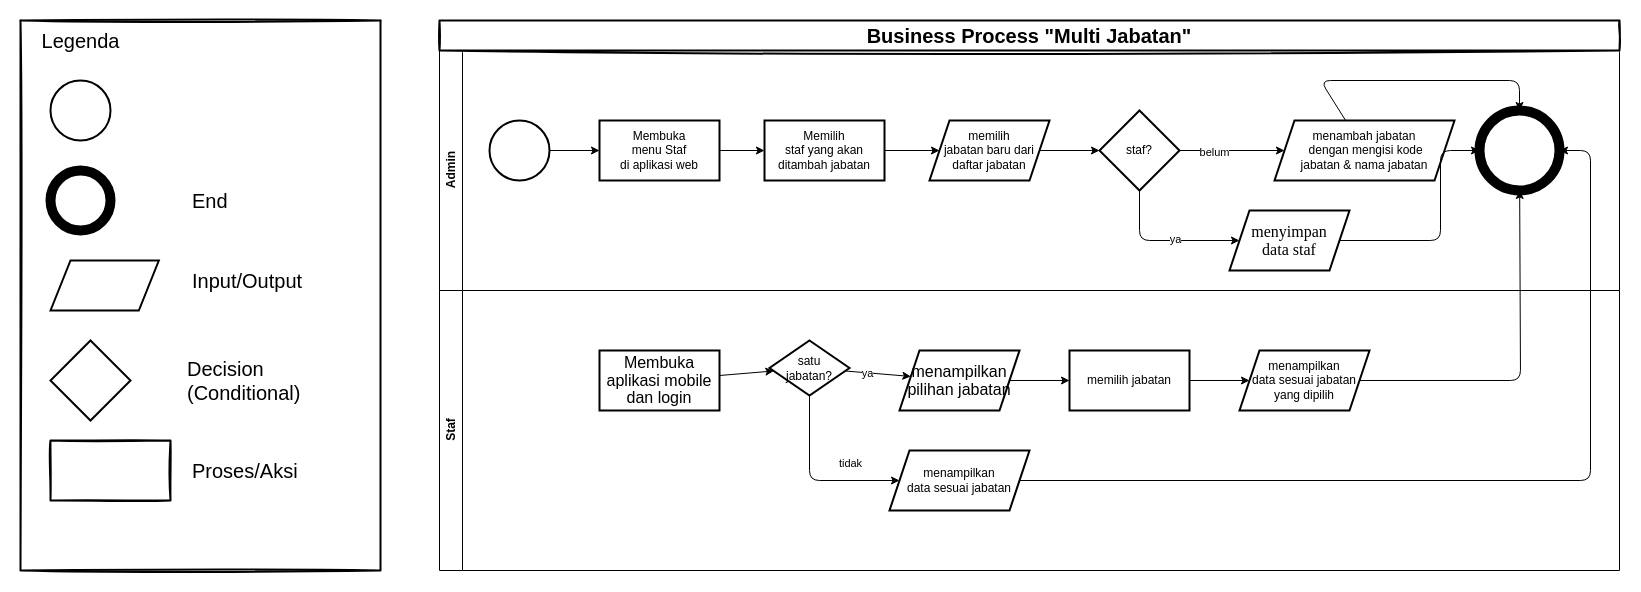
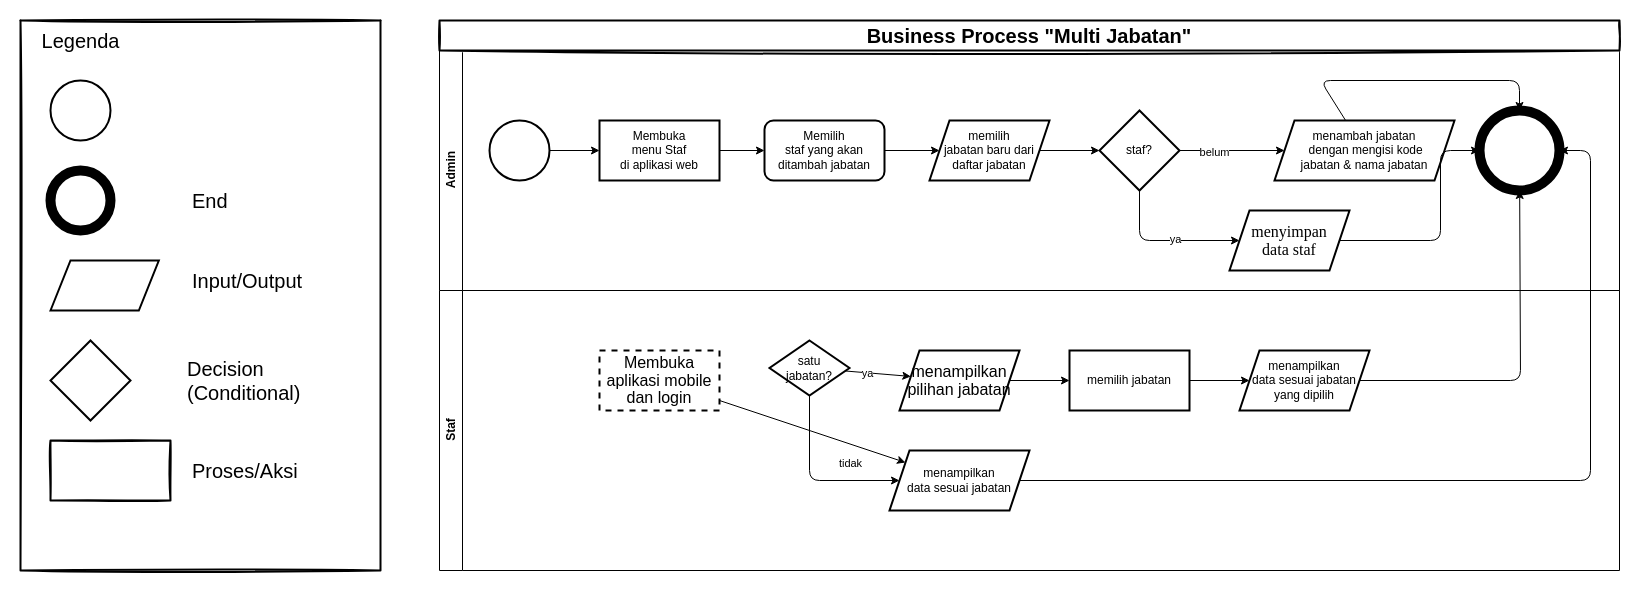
(825, 151) -> (825, 151)
(743, 374) -> (807, 430)
(660, 381) -> (660, 381)
